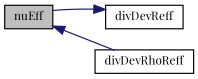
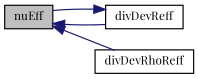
none -> (85, 25)
